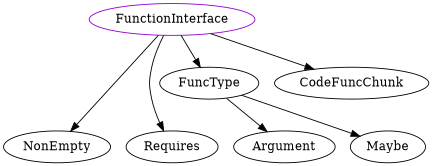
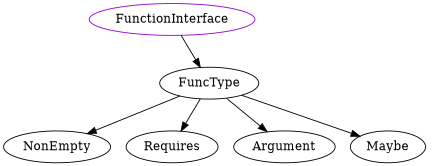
(150, 79) -> (193, 111)
(118, 80) -> (138, 113)
(352, 83) -> none
